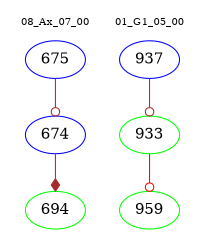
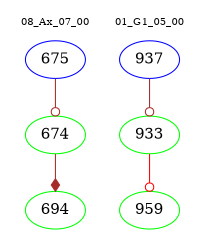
(55, 135) -> (55, 135)
